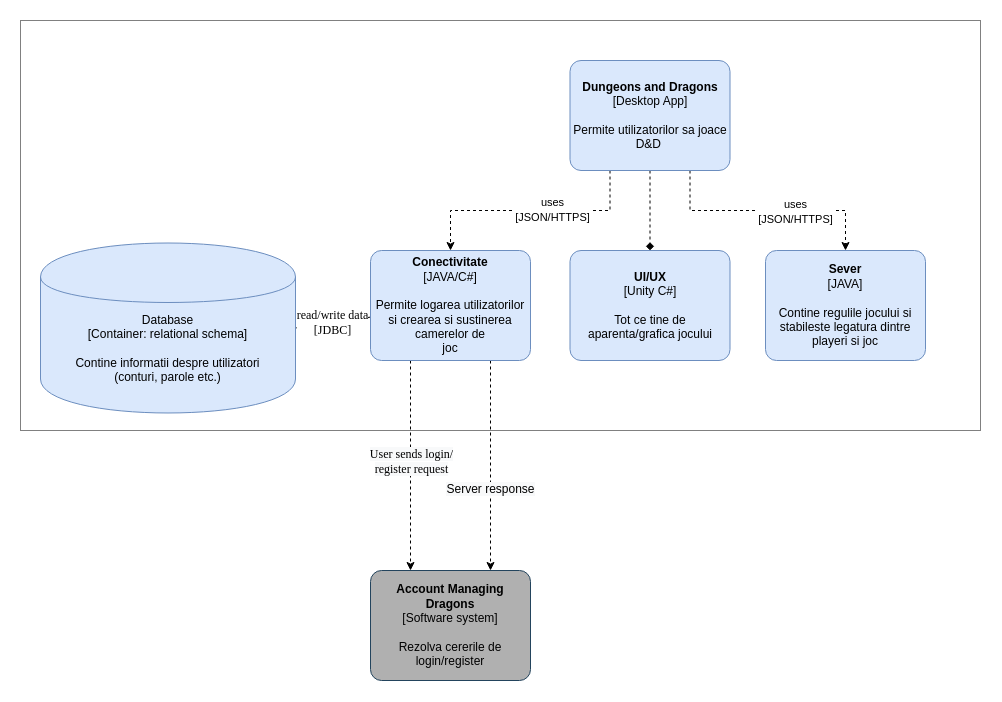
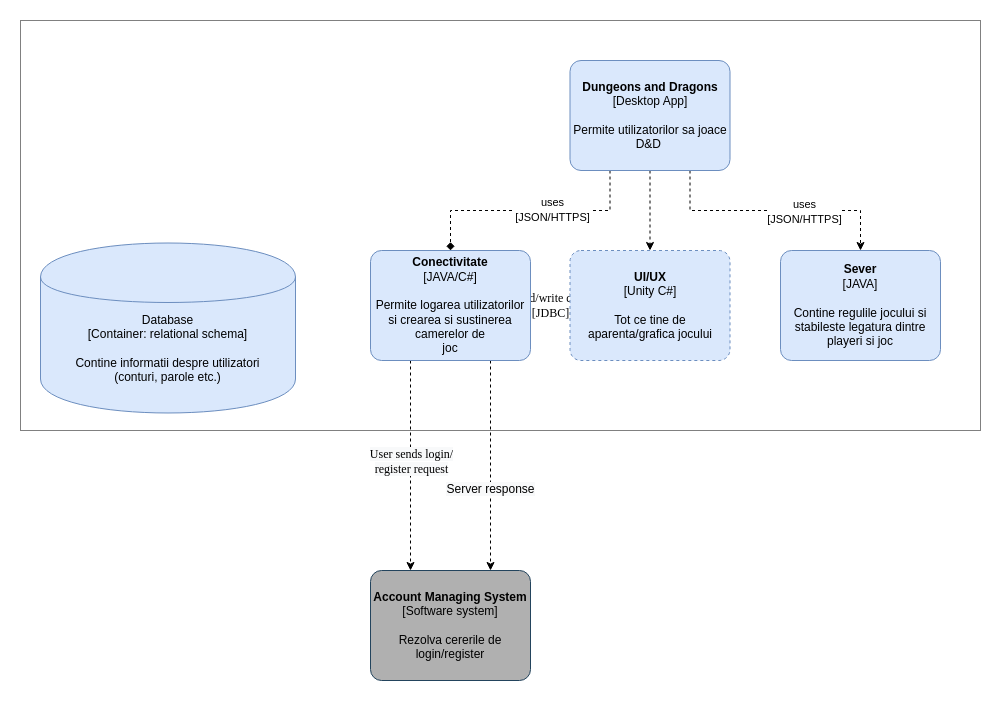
(650, 241) -> (650, 242)
(451, 242) -> (451, 242)
(650, 306) -> (650, 306)
(846, 306) -> (861, 306)
(360, 319) -> (534, 306)
(451, 626) -> (451, 626)
